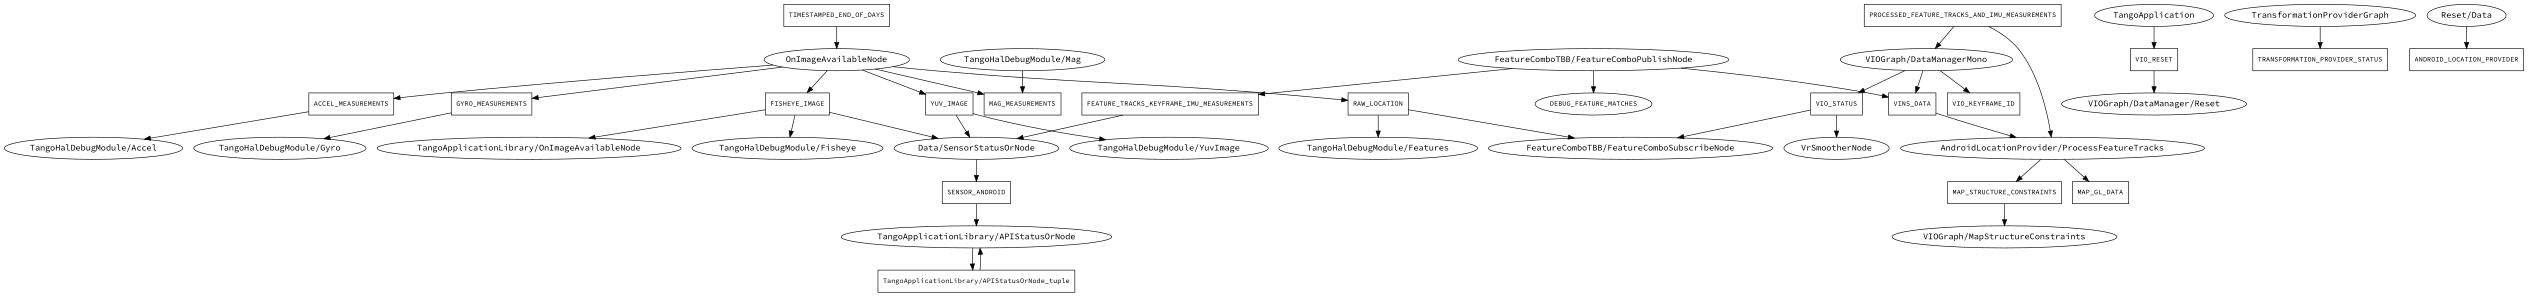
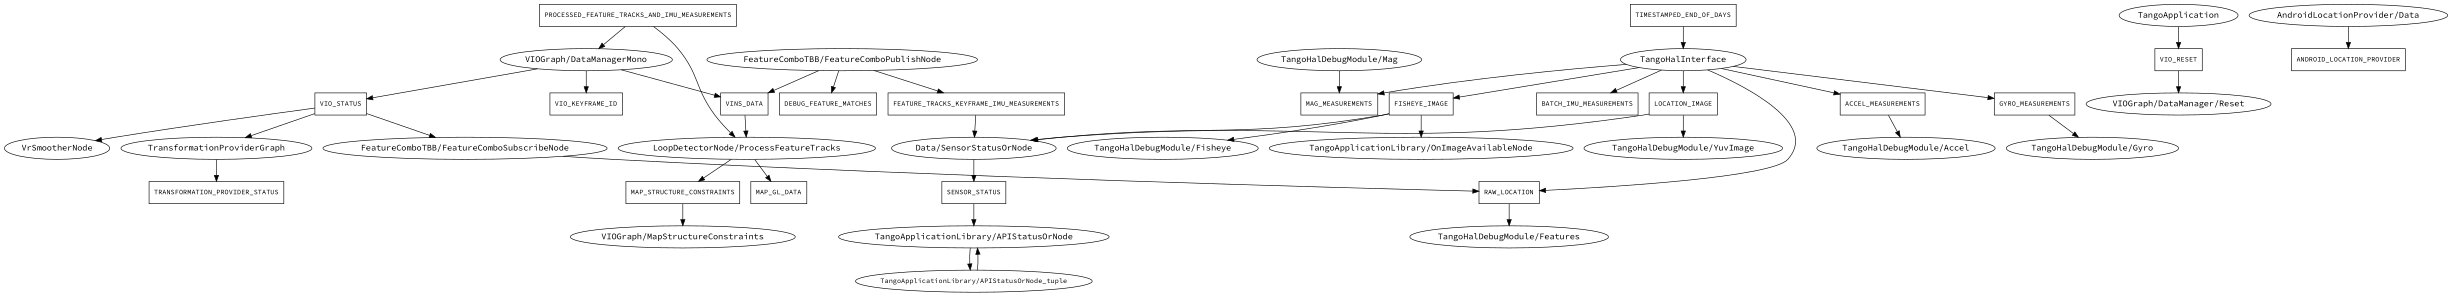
(2467, 15) -> (2348, 15)
(837, 60) -> (1683, 60)
(949, 104) -> (1683, 104)
none -> (1587, 104)
(1594, 104) -> (828, 104)
(1488, 123) -> (1018, 177)
none -> (283, 125)
(2053, 148) -> (747, 148)
(976, 193) -> (974, 193)
(976, 281) -> (974, 281)
